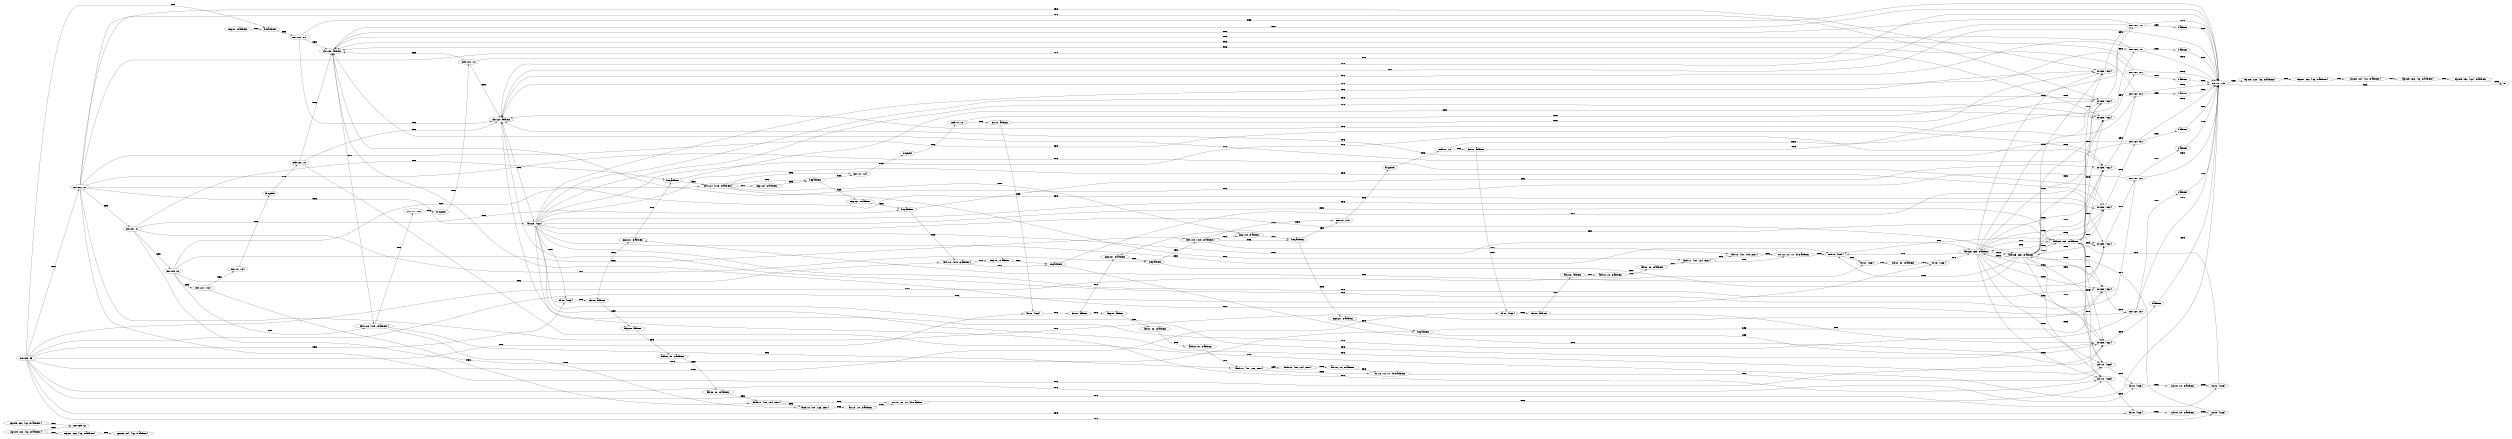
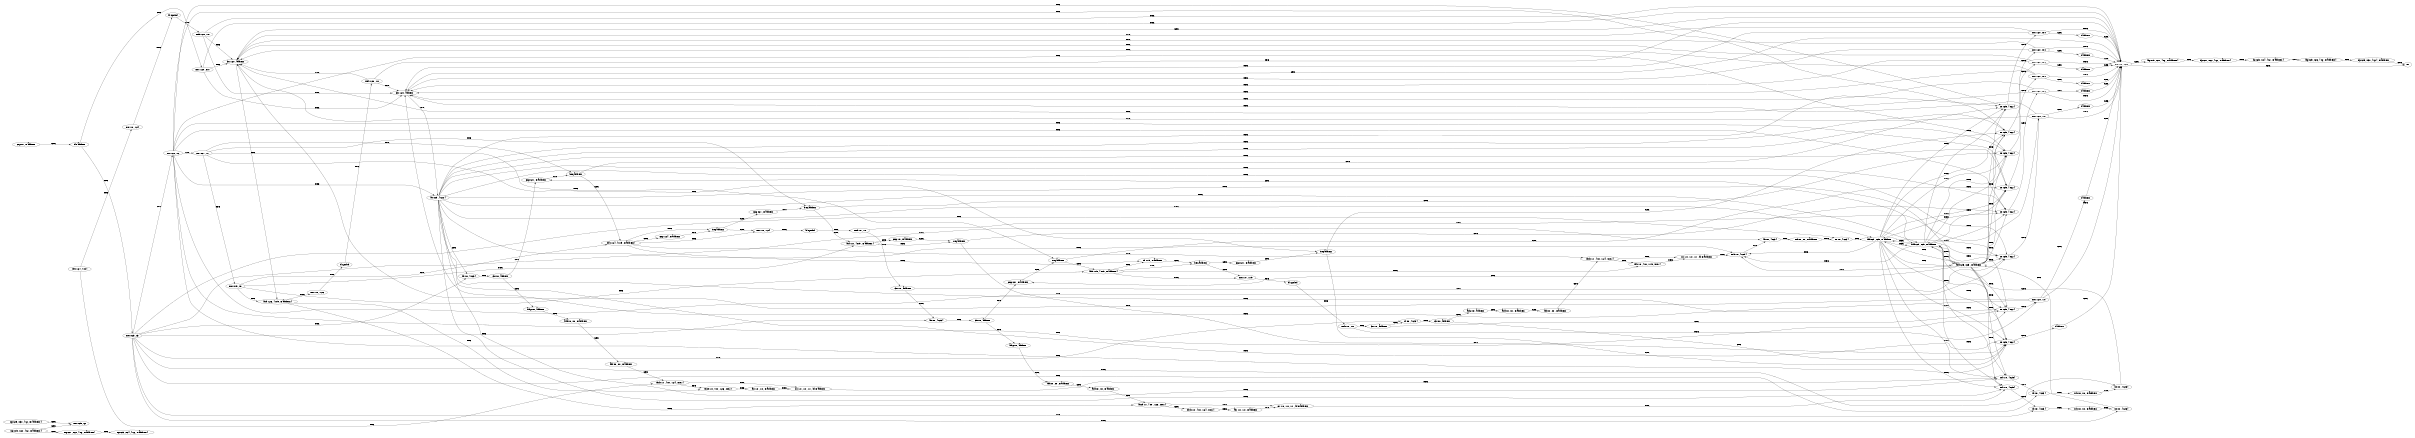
(51, 84) -> (121, 235)
(1249, 235) -> (1152, 260)
(184, 285) -> none
